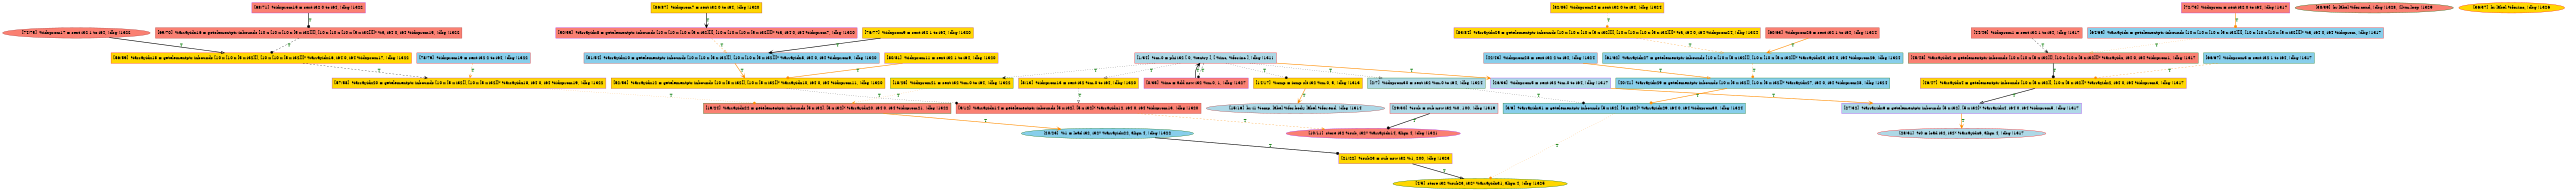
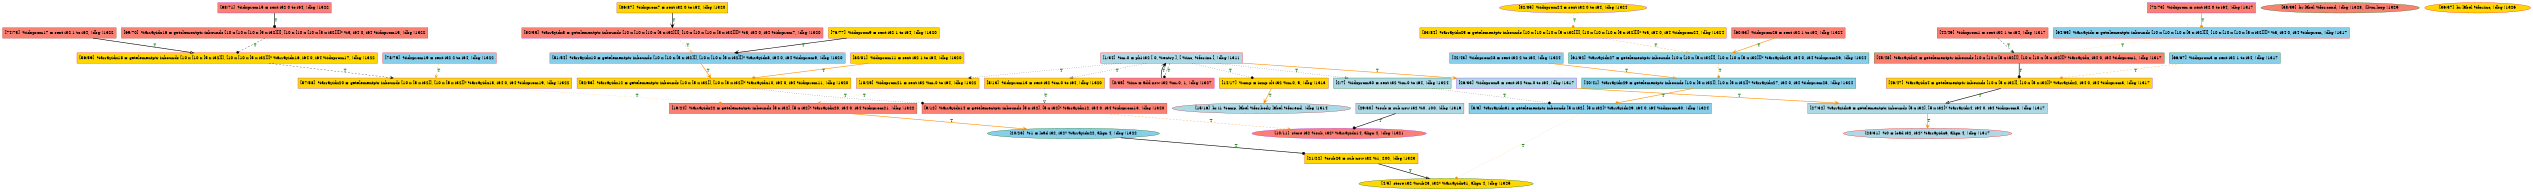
(1607, 8) -> (1573, 8)
(76, 33) -> (59, 33)
(952, 83) -> (918, 83)
(1395, 159) -> (1361, 159)
